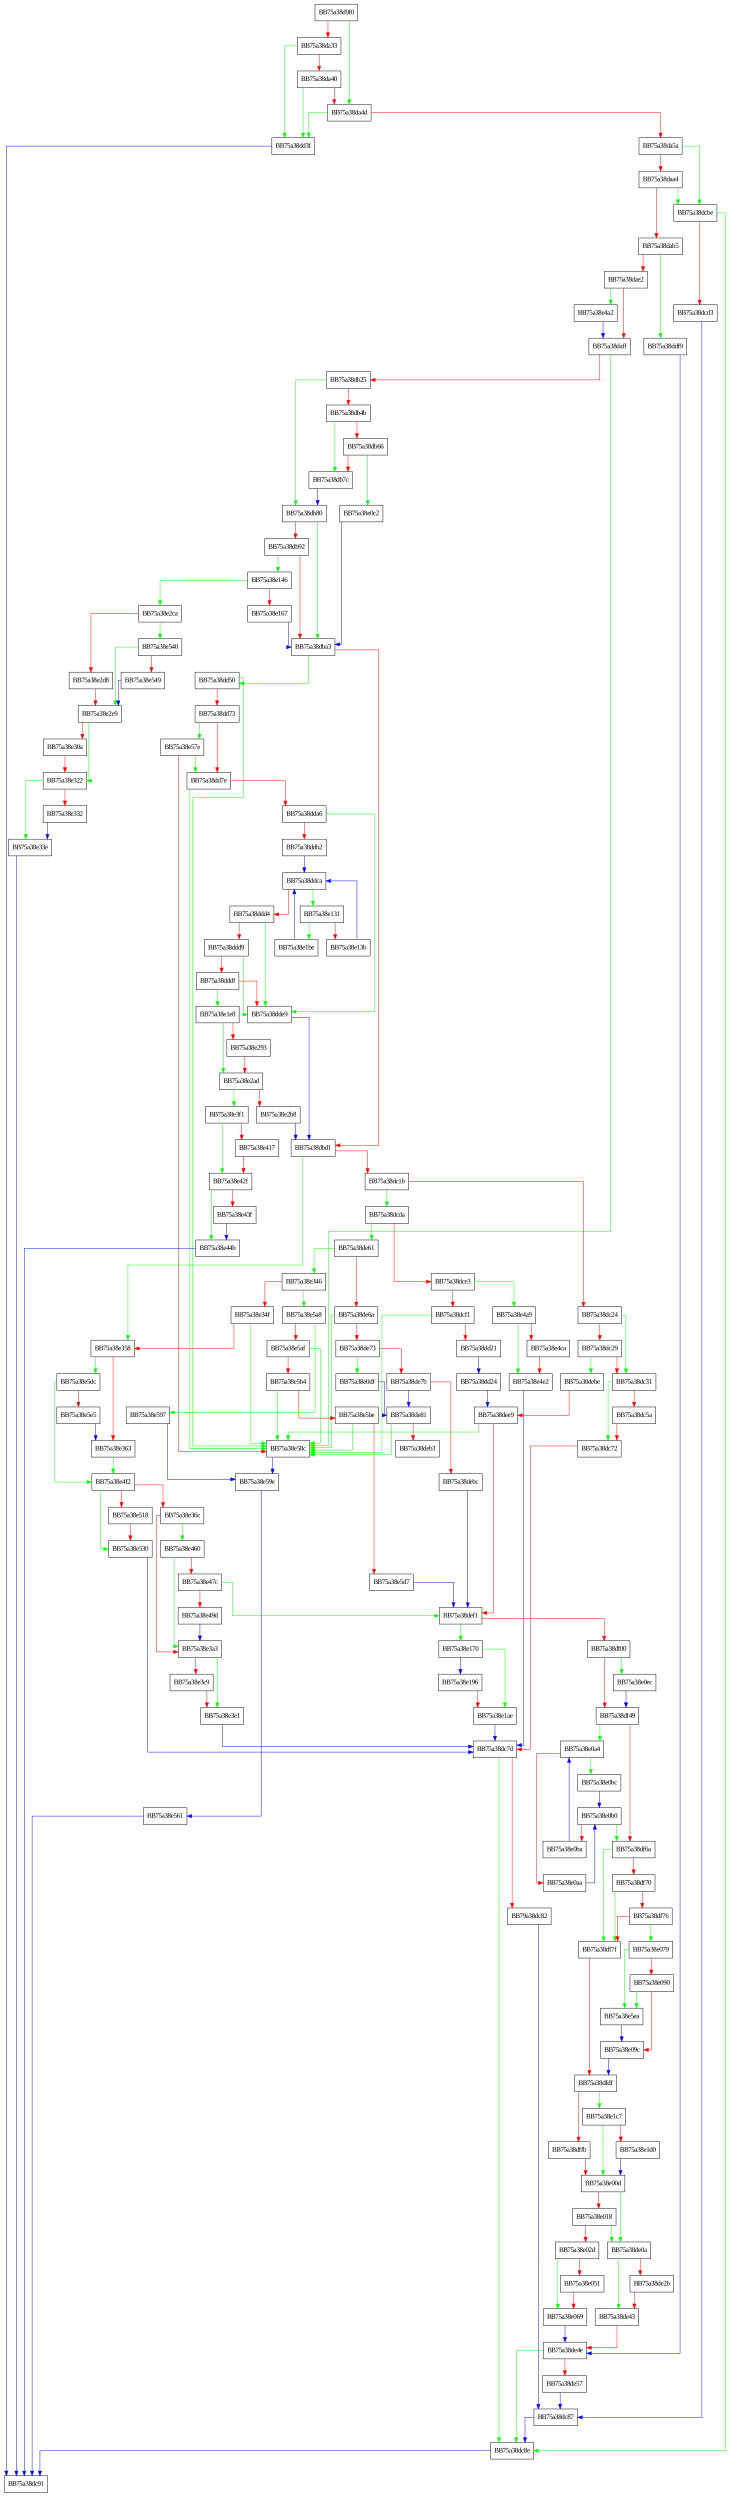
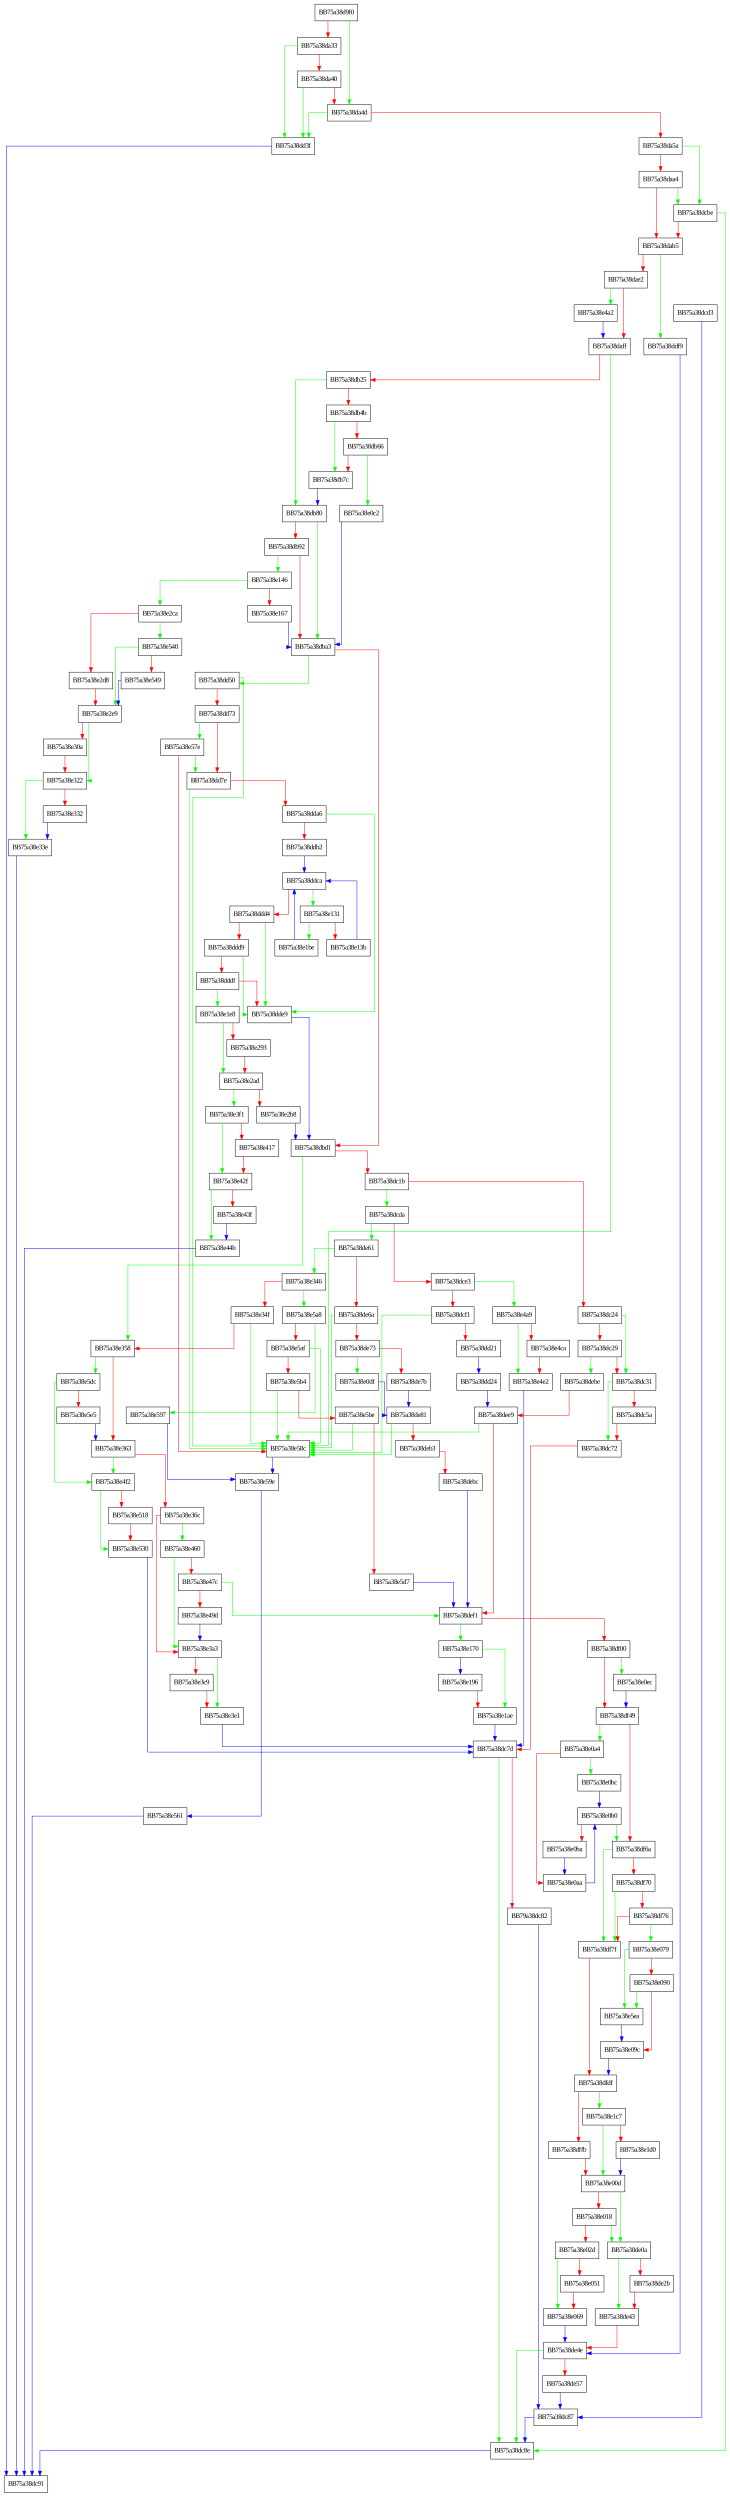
(700, 261) -> (678, 227)
(451, 1415) -> (445, 1457)
(158, 1485) -> (164, 1454)
(569, 1802) -> (565, 1864)
